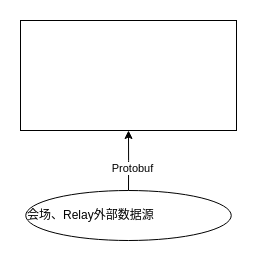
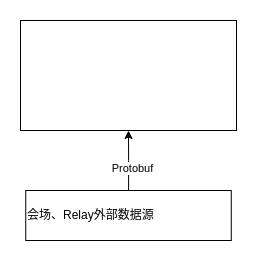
(129, 216) -> (129, 216)
